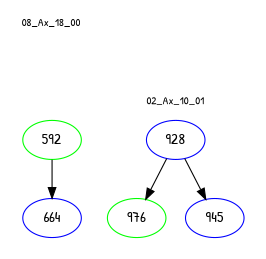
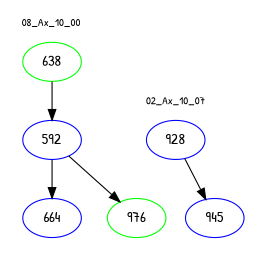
(52, 23) -> (52, 23)
none -> (52, 62)
(176, 101) -> (176, 101)
(52, 140) -> (52, 140)
(159, 174) -> (83, 169)
